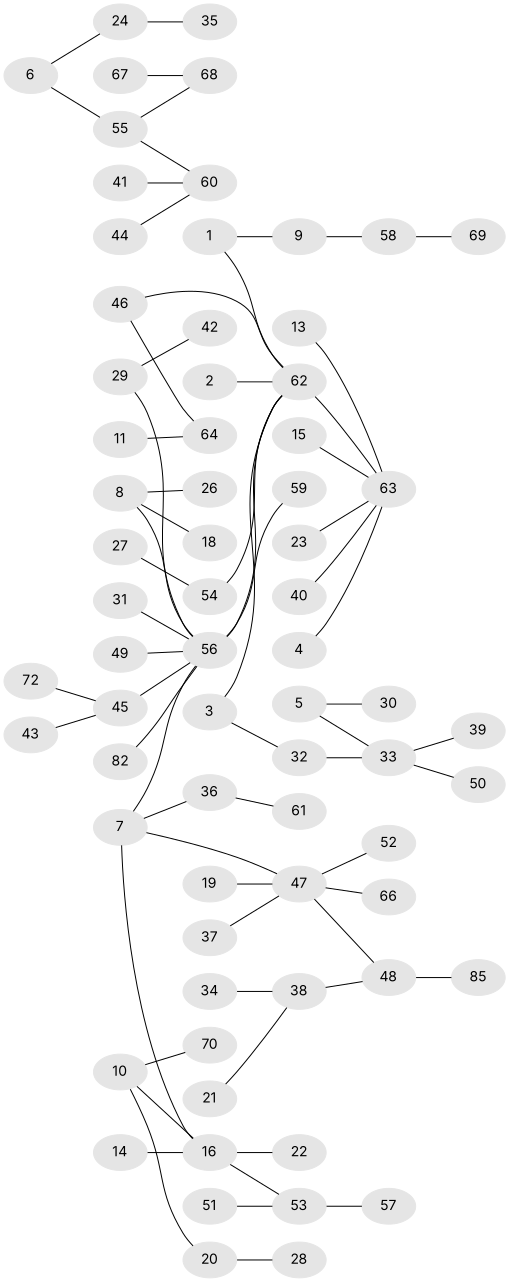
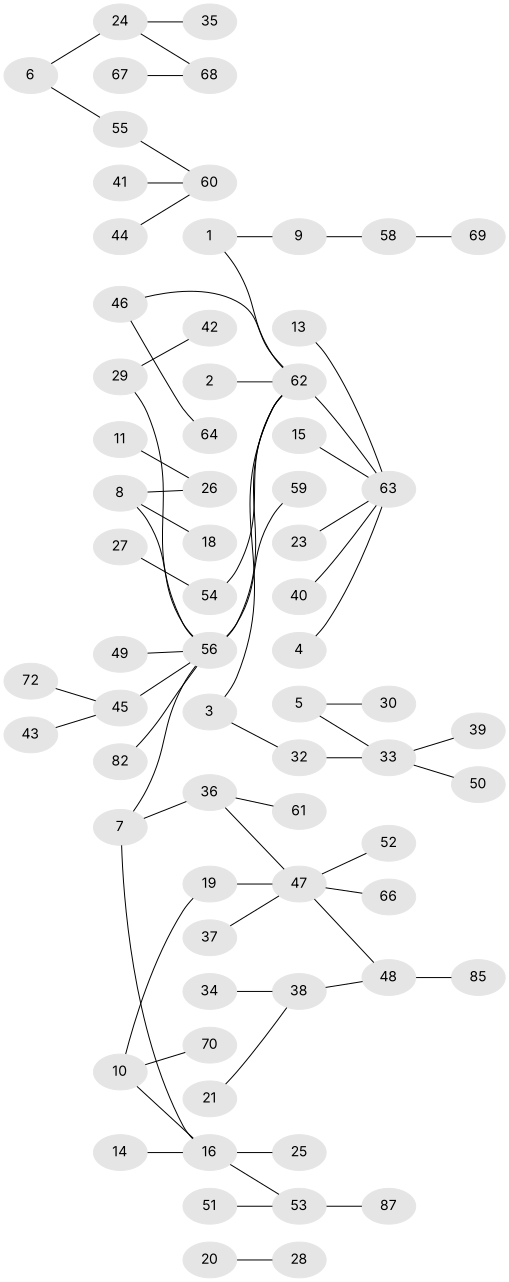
(165, 102) -> (165, 49)
(165, 438) -> (169, 466)
(120, 601) -> none
(213, 850) -> (255, 838)
(299, 1153) -> (299, 1153)
(160, 1169) -> (152, 973)
(389, 1206) -> (389, 1206)
